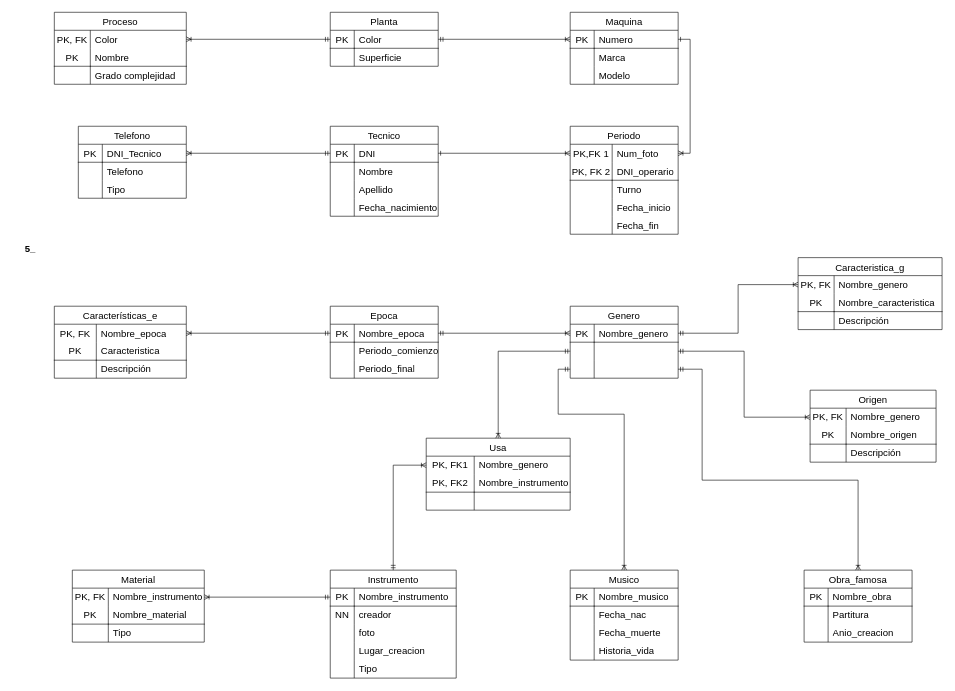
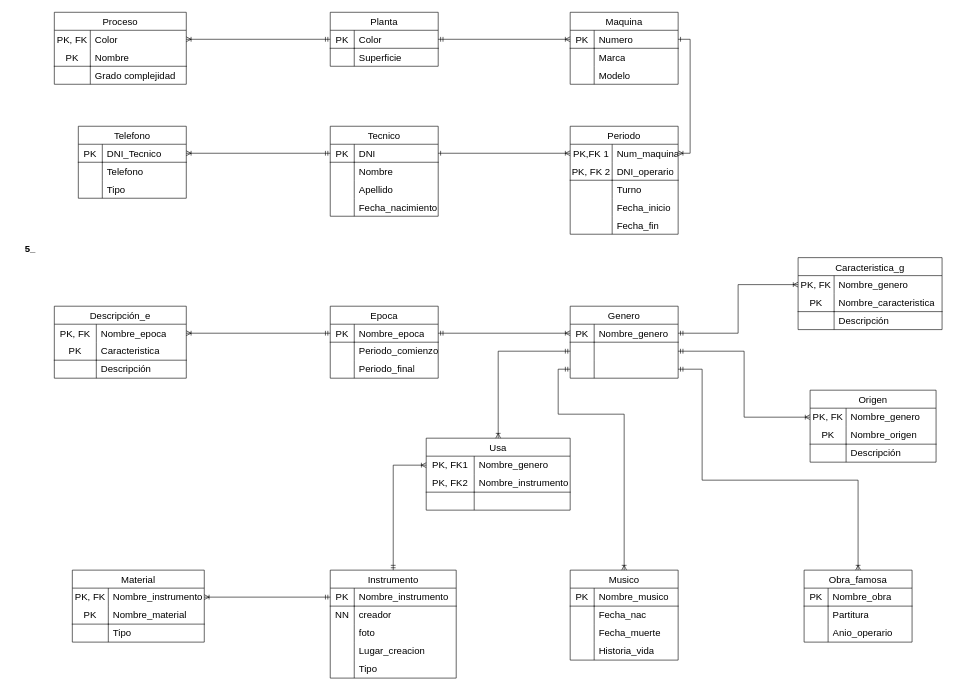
(639, 153) -> (645, 153)
(120, 316) -> (120, 316)
(866, 633) -> (866, 633)
